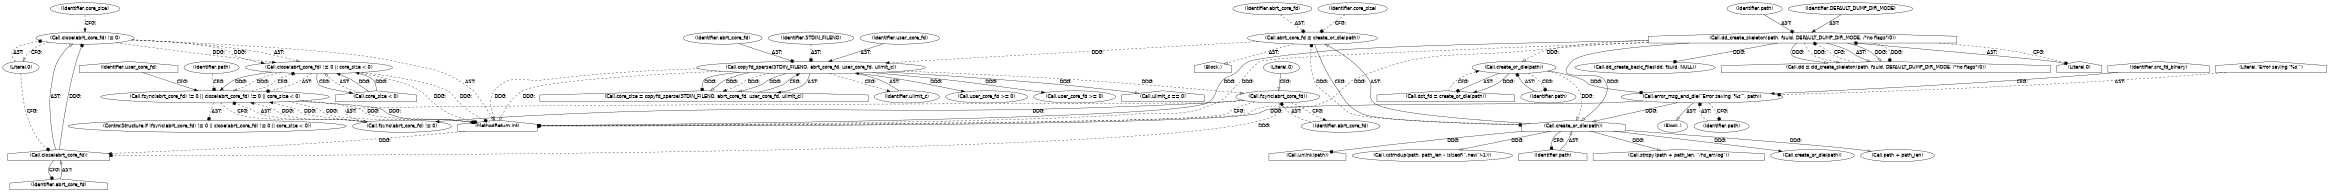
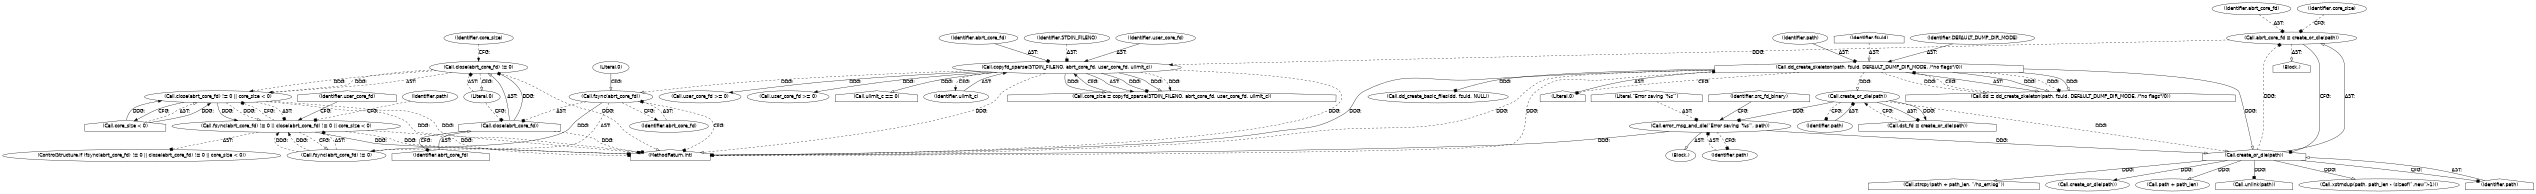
none -> (1869, 38)
(471, 82) -> (609, 112)
(1265, 126) -> (562, 112)
(289, 145) -> (596, 140)
